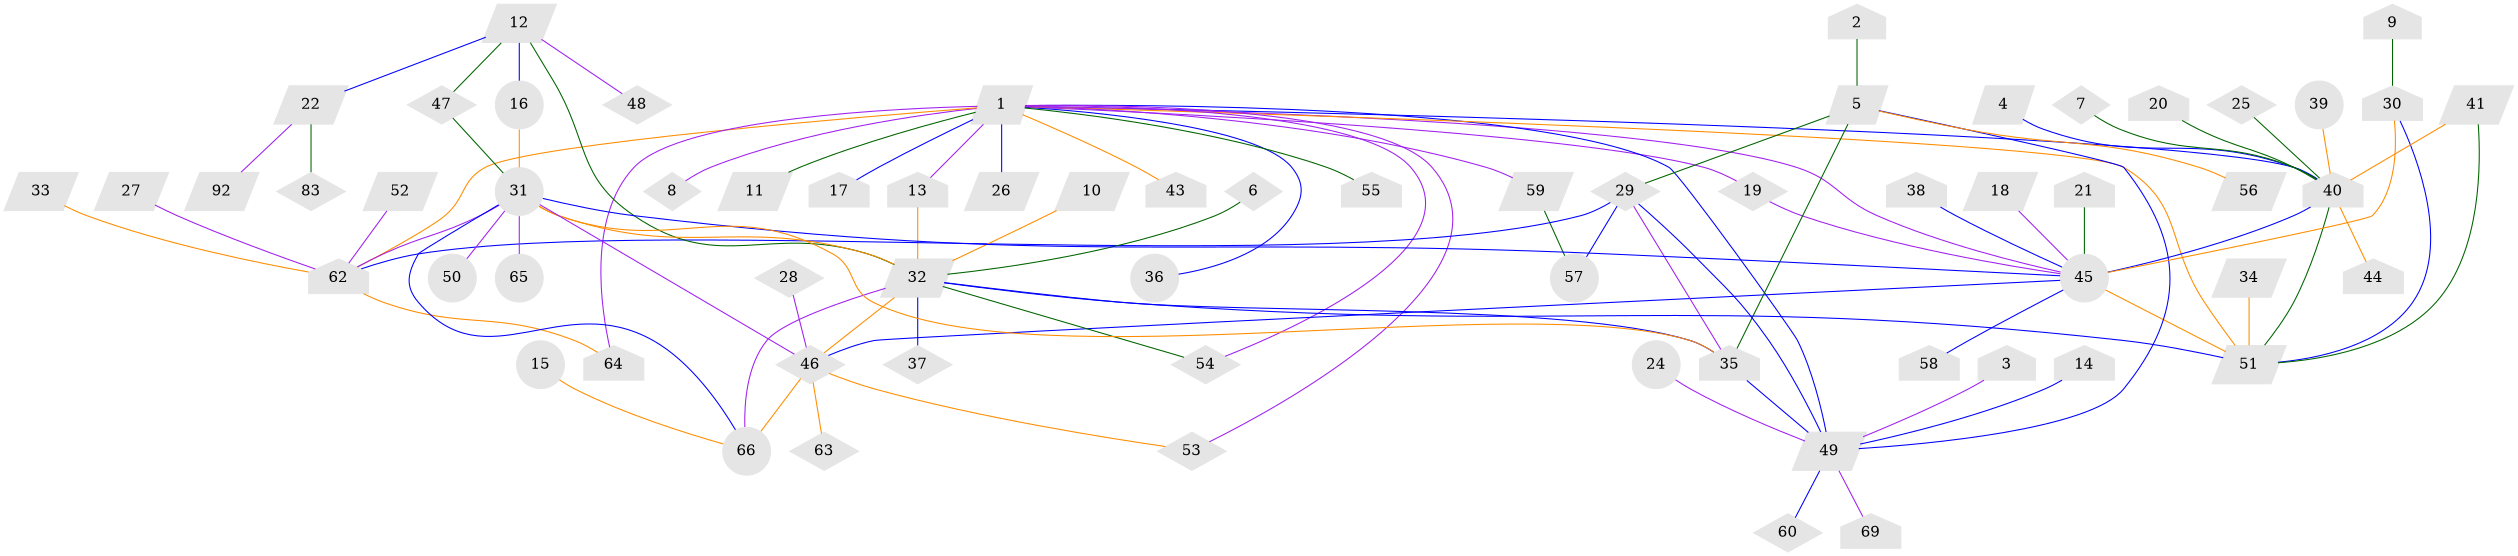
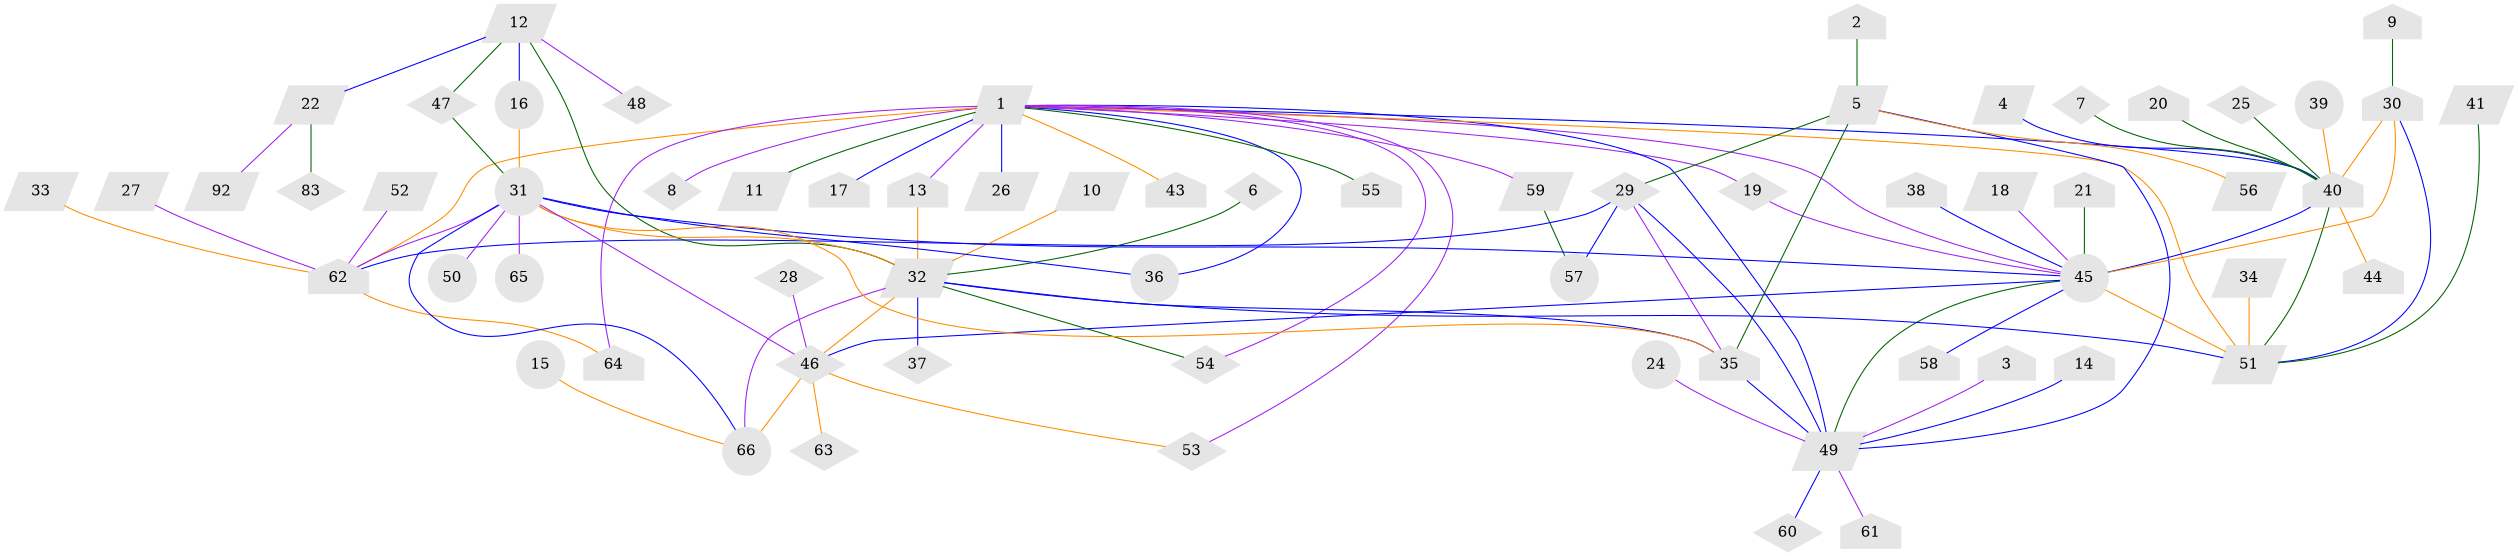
(2403, 149) -> (2362, 149)
none -> (925, 250)
none -> (1928, 317)
(1871, 533) -> (1871, 533)
